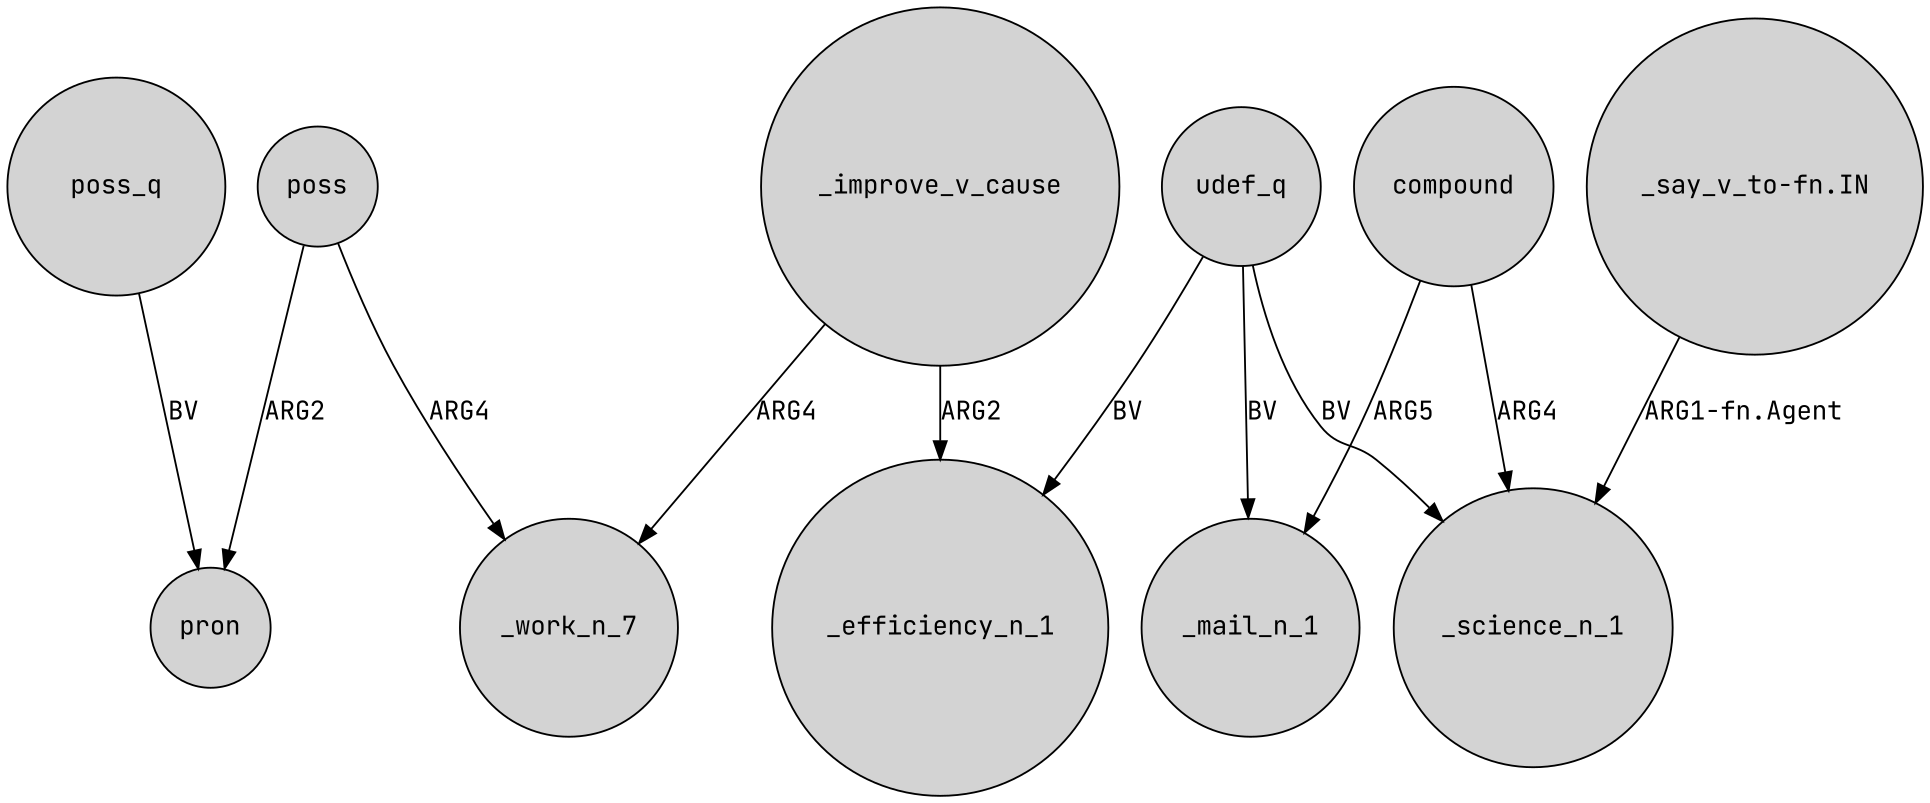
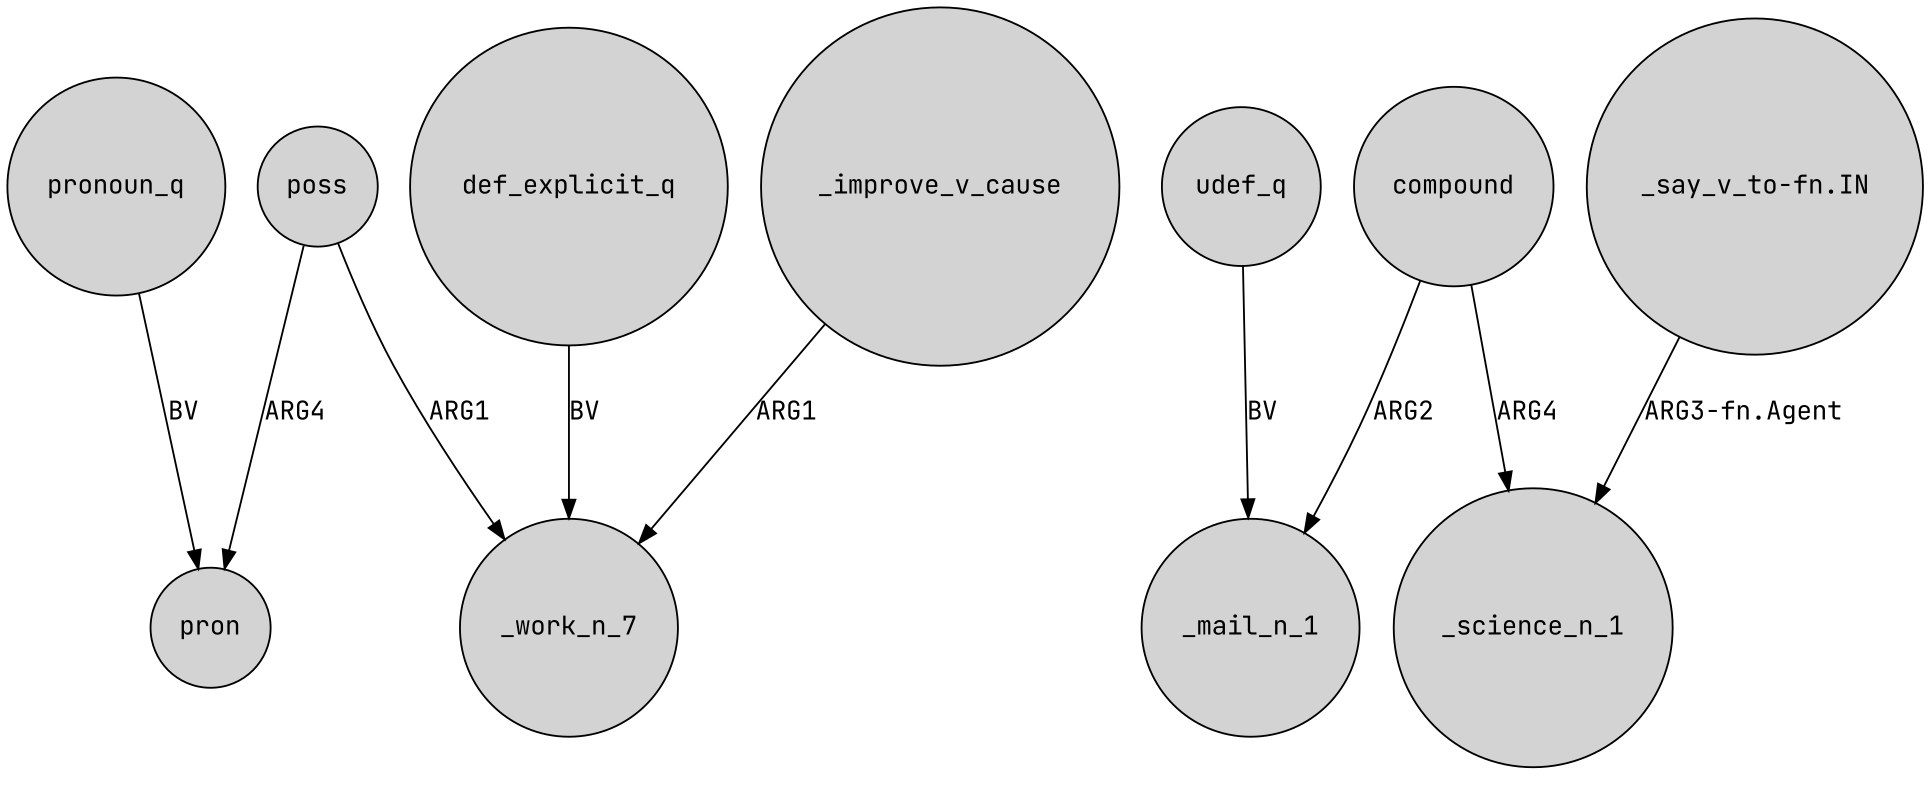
(116, 187) -> (116, 187)
none -> (569, 187)
(1309, 410) -> none
(296, 413) -> (296, 413)
(460, 413) -> (460, 413)
(787, 413) -> (787, 413)
(1404, 413) -> (1404, 413)
(1744, 413) -> (1744, 413)
(940, 628) -> none
